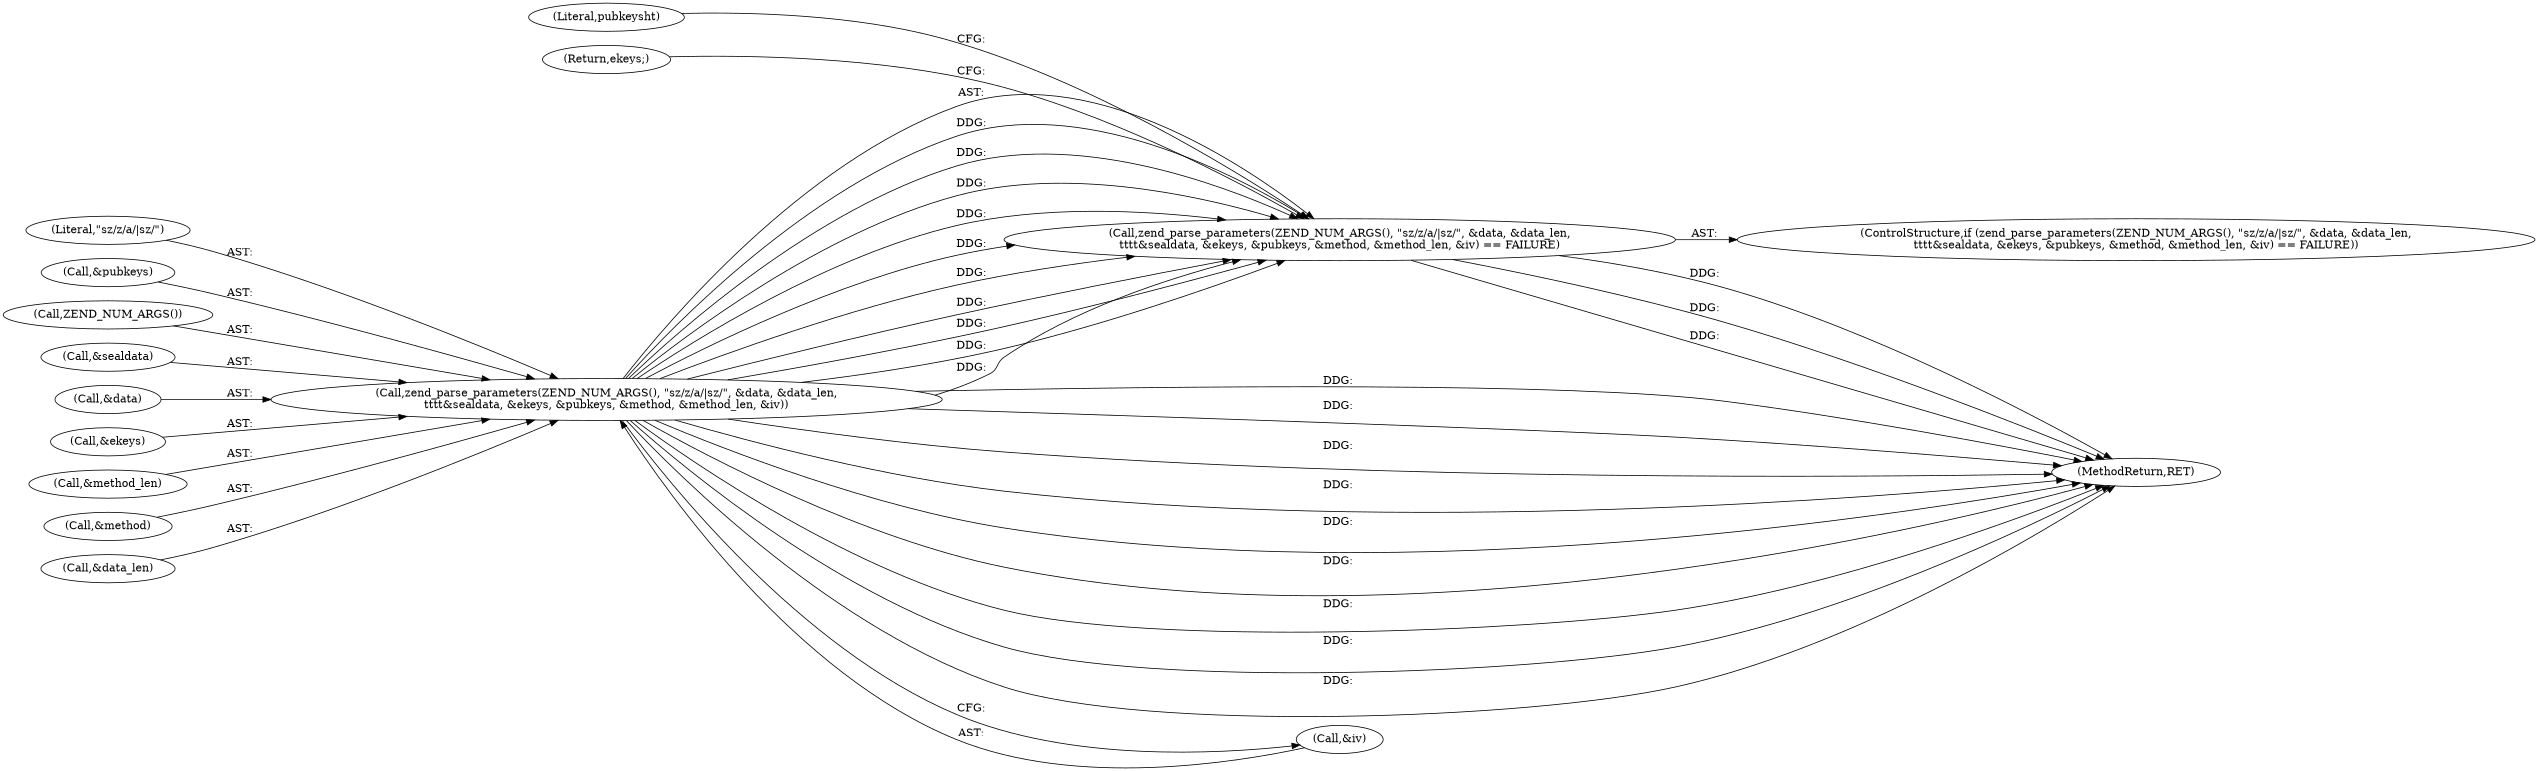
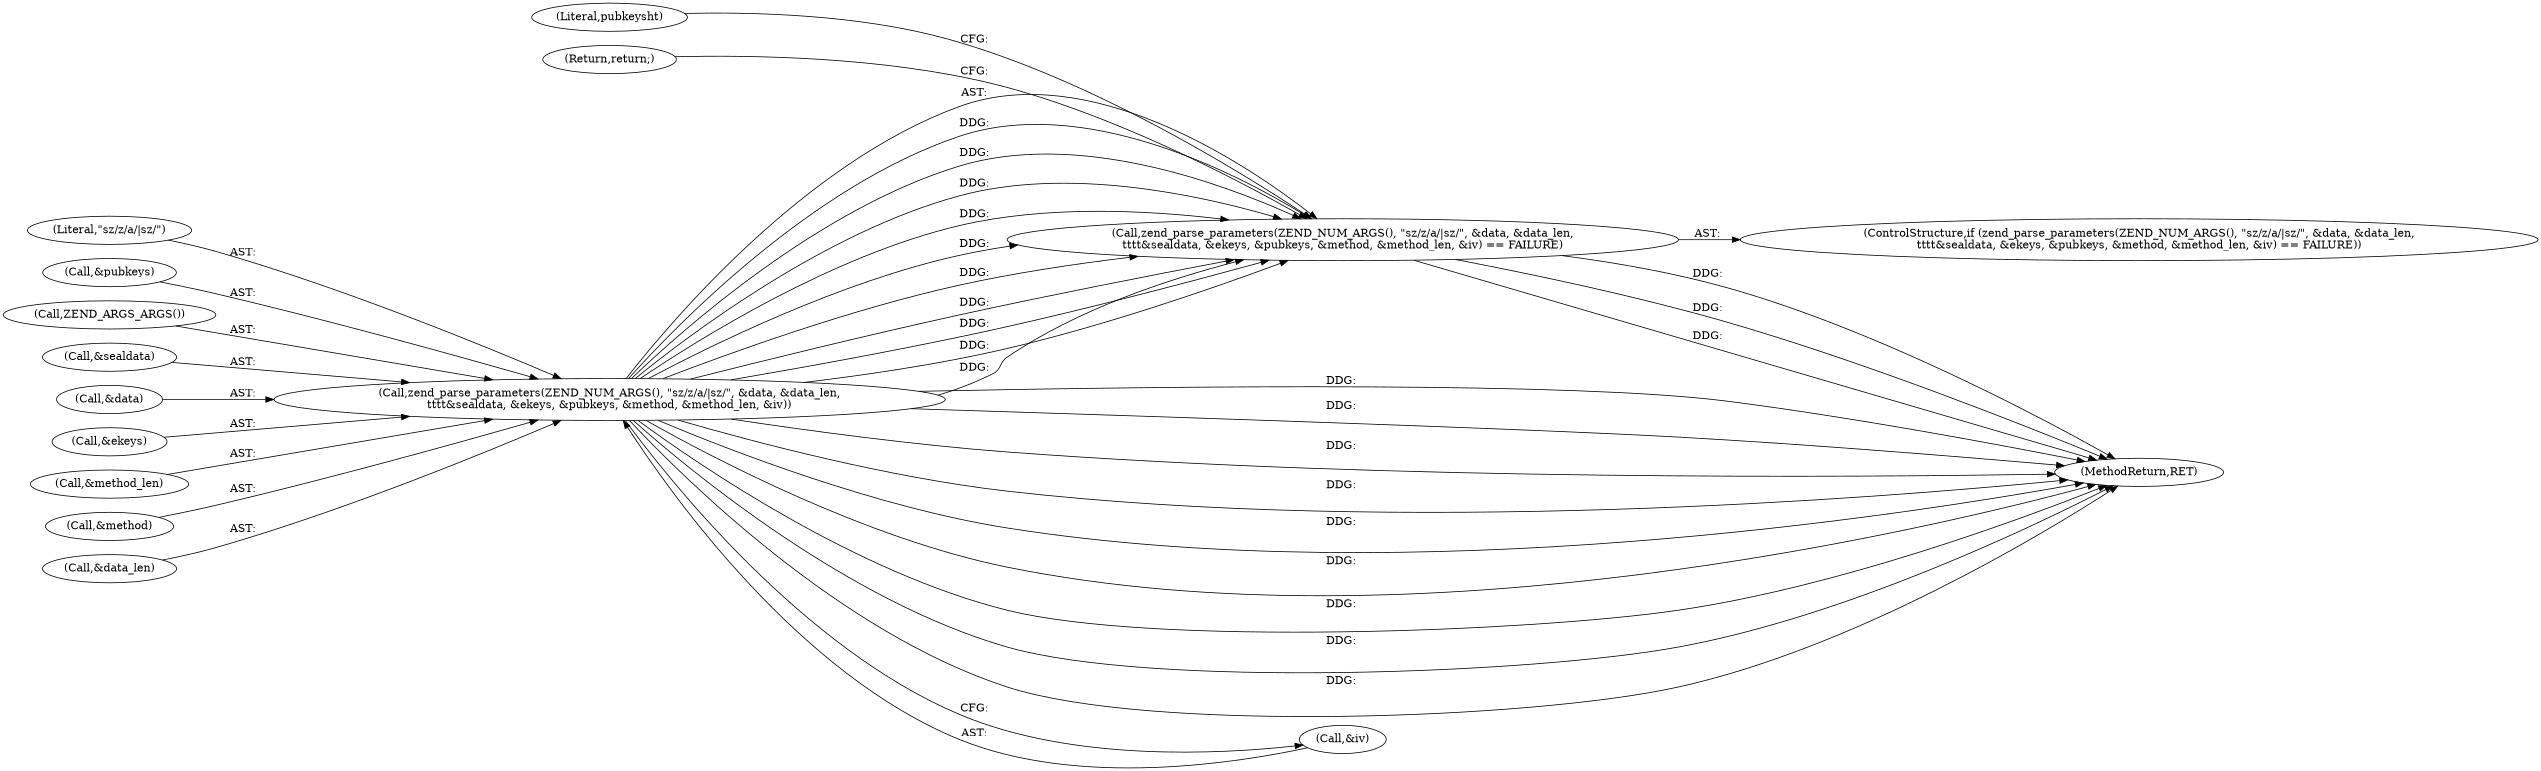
(607, 60) -> (610, 60)
(108, 315) -> (110, 315)
